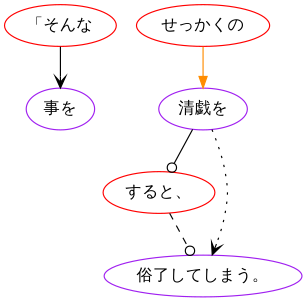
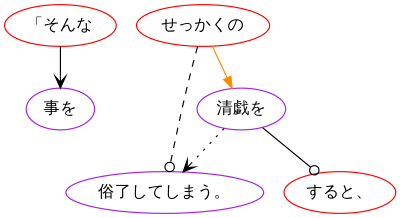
(179, 230) -> (183, 104)
